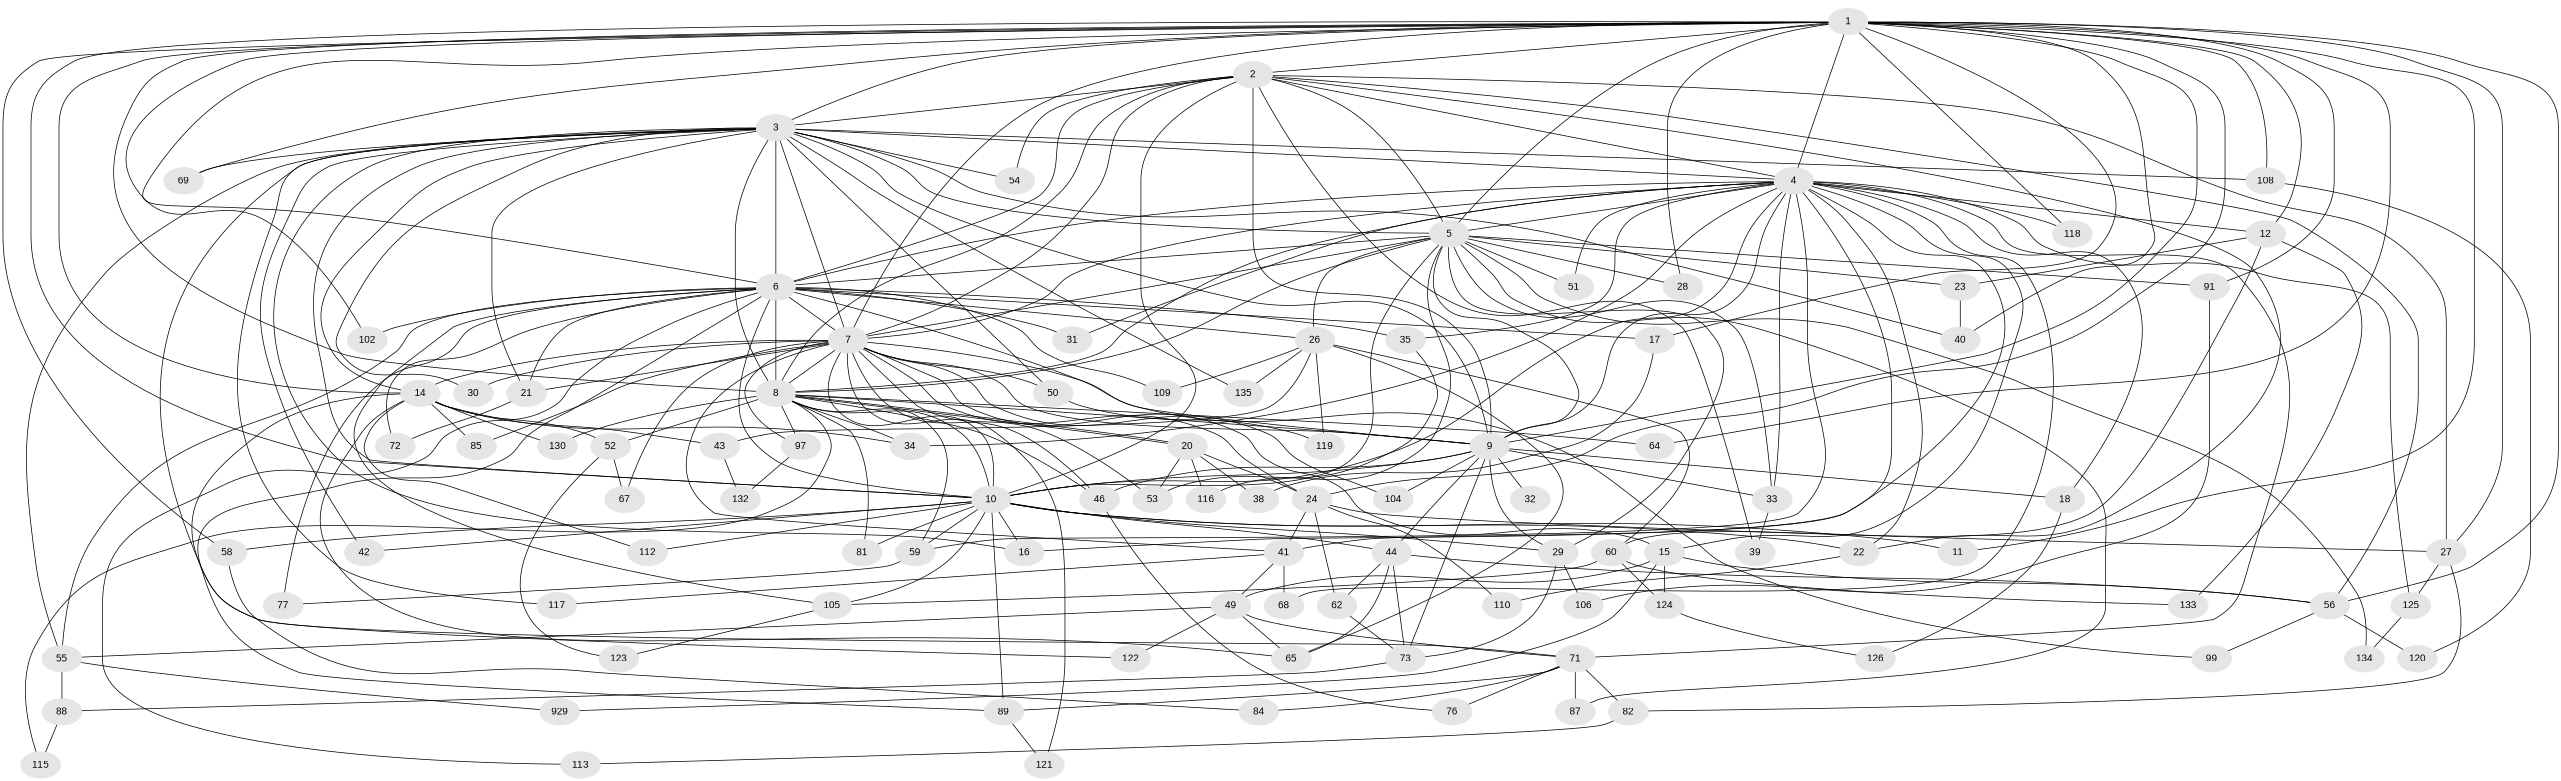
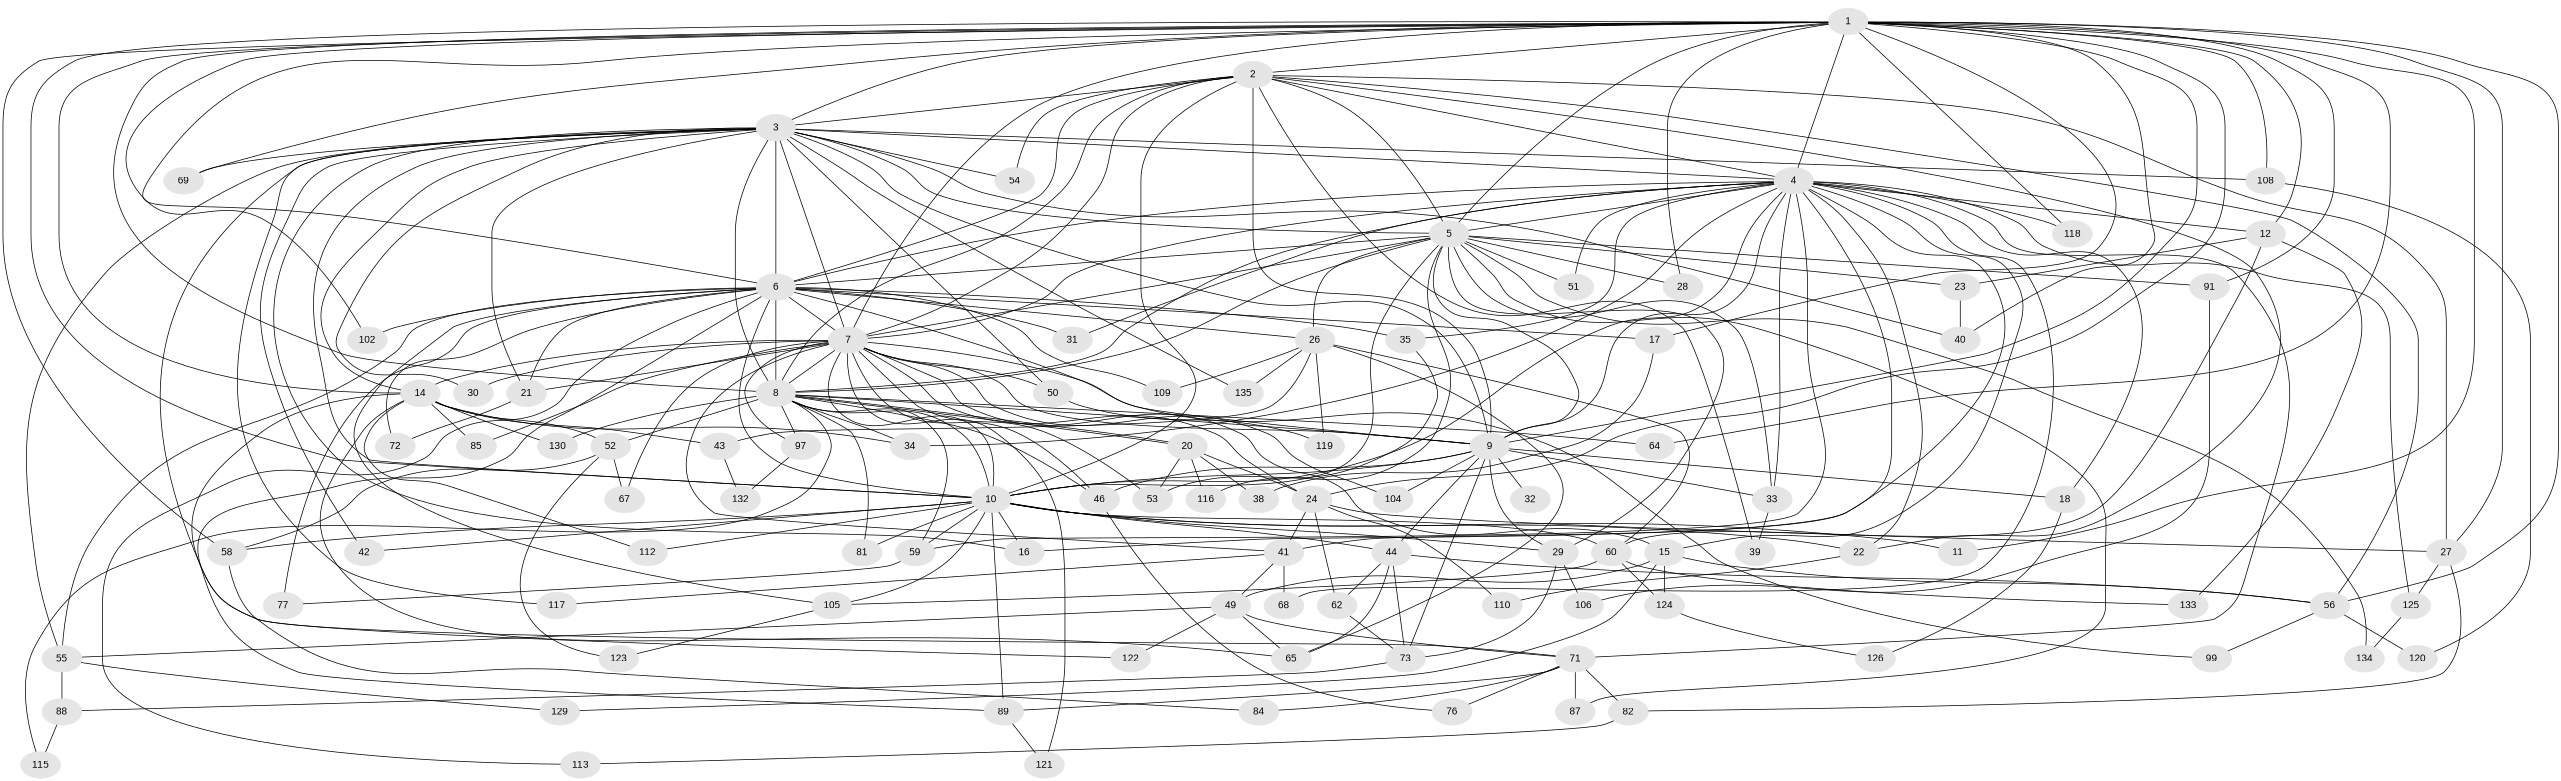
none -> (422, 472)
none -> (1289, 519)
(560, 712) -> (560, 712)
